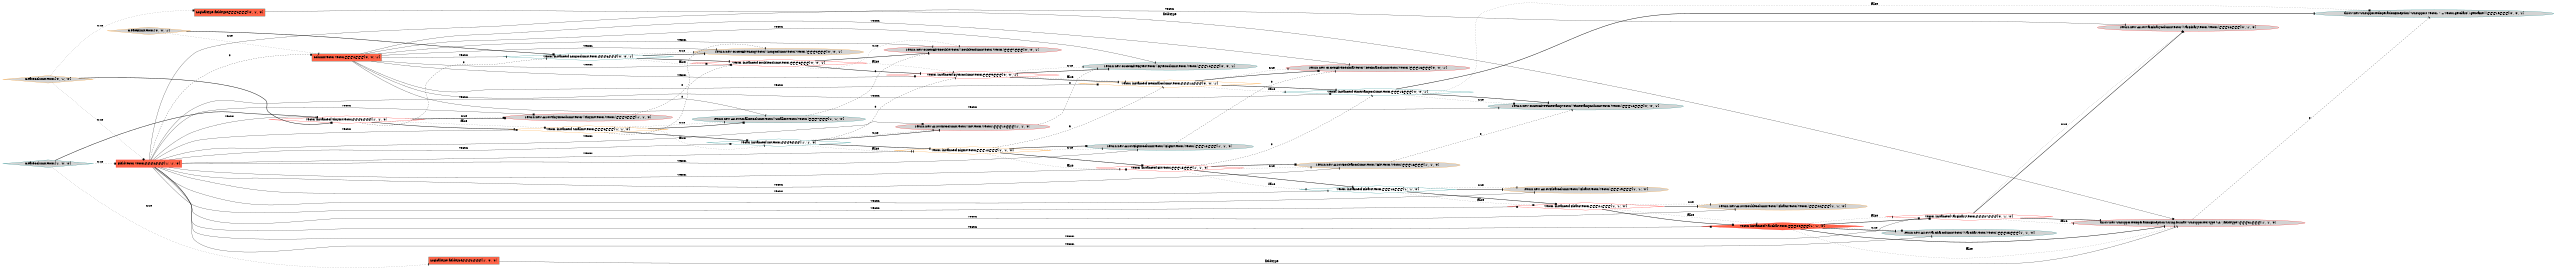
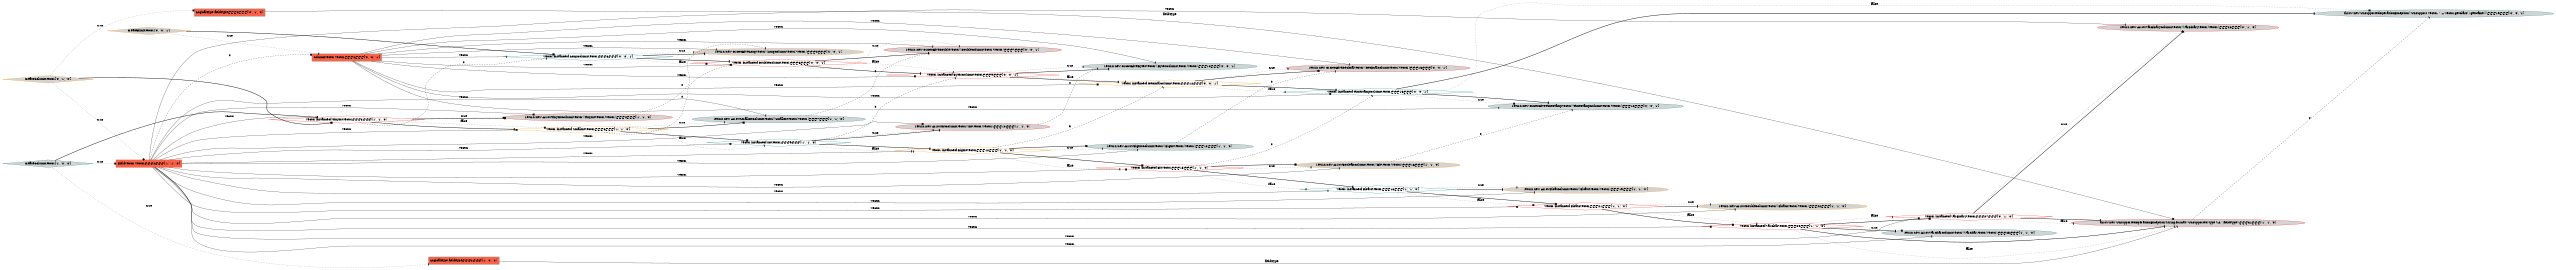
(1783, 226) -> (1783, 226)
